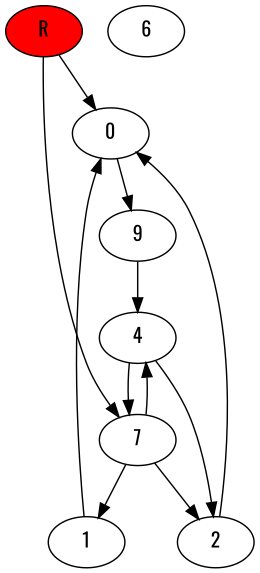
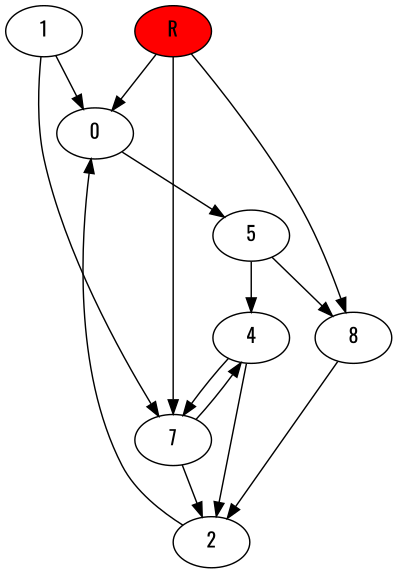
(146, 31) -> none
(138, 236) -> (251, 236)
none -> (353, 338)
(115, 485) -> (68, 238)
